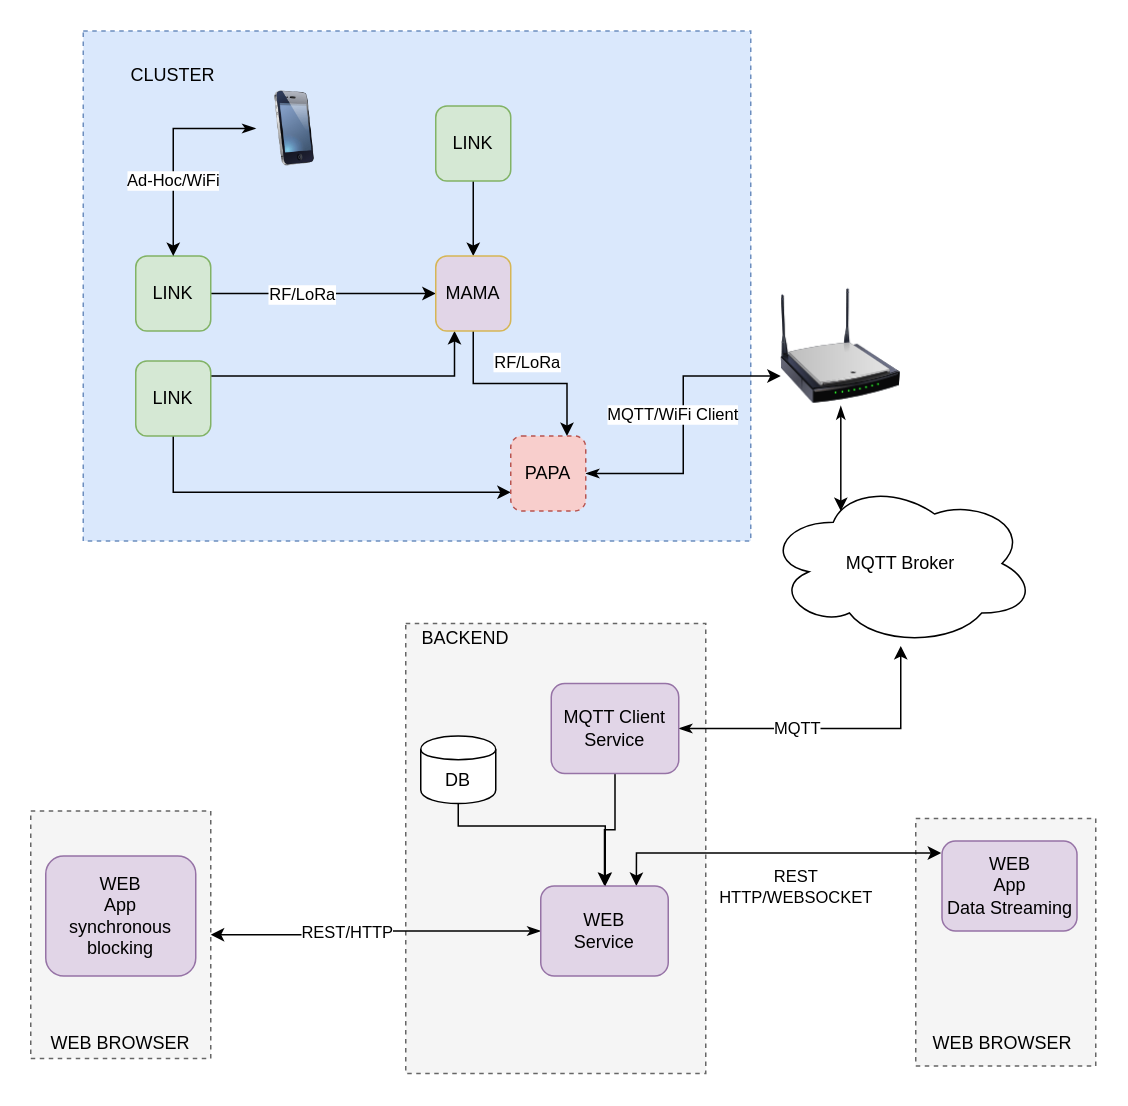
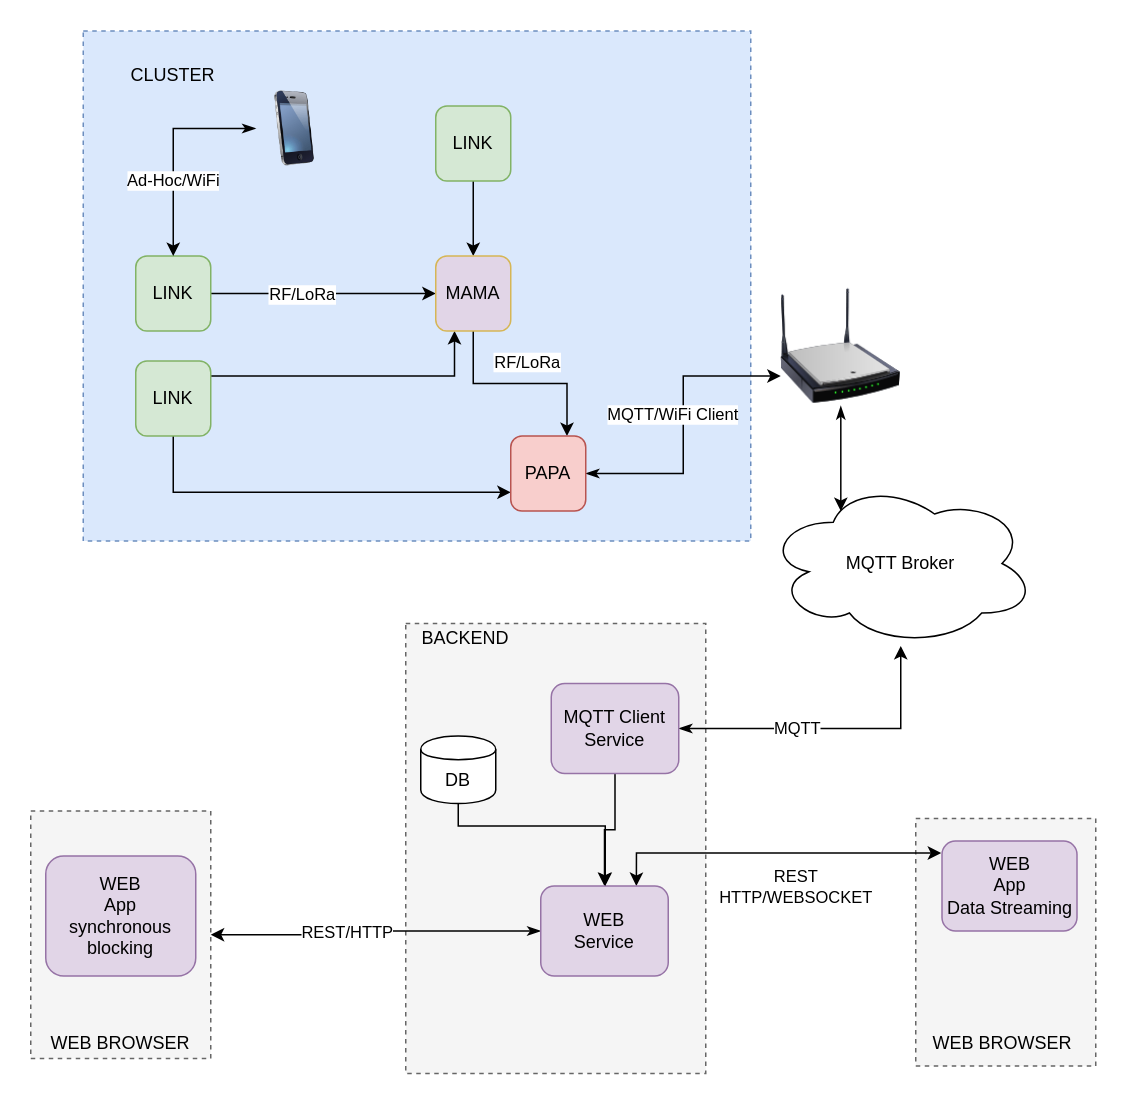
(548, 473) -> (548, 473)
